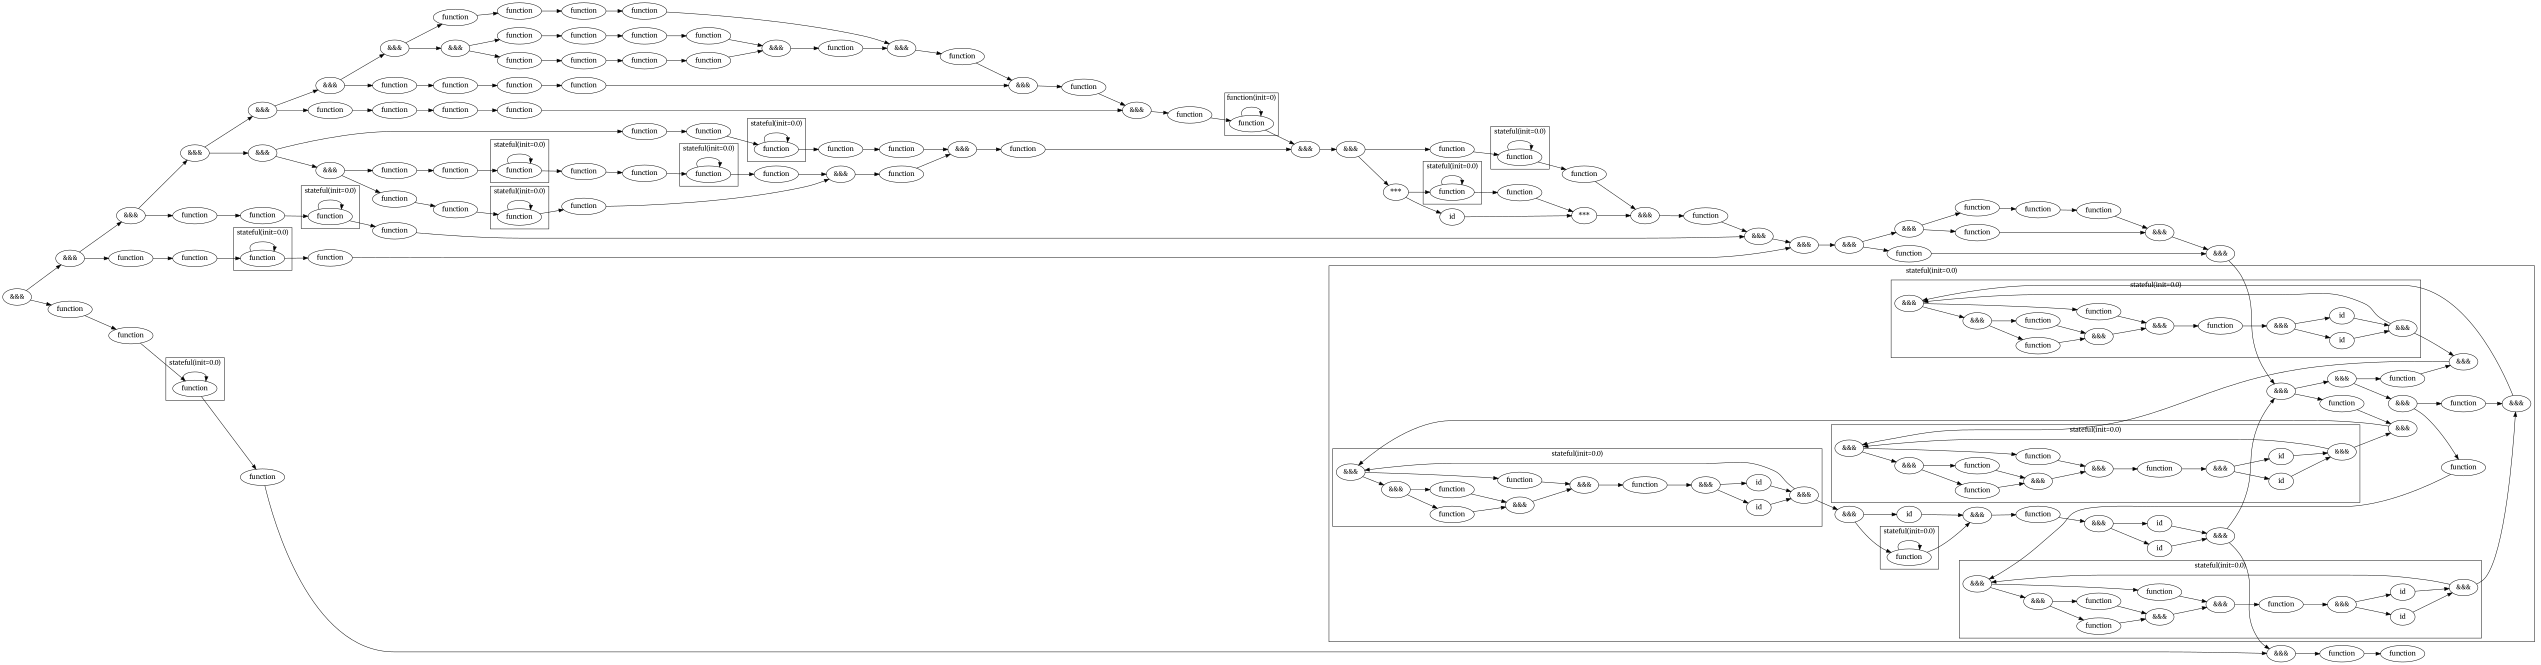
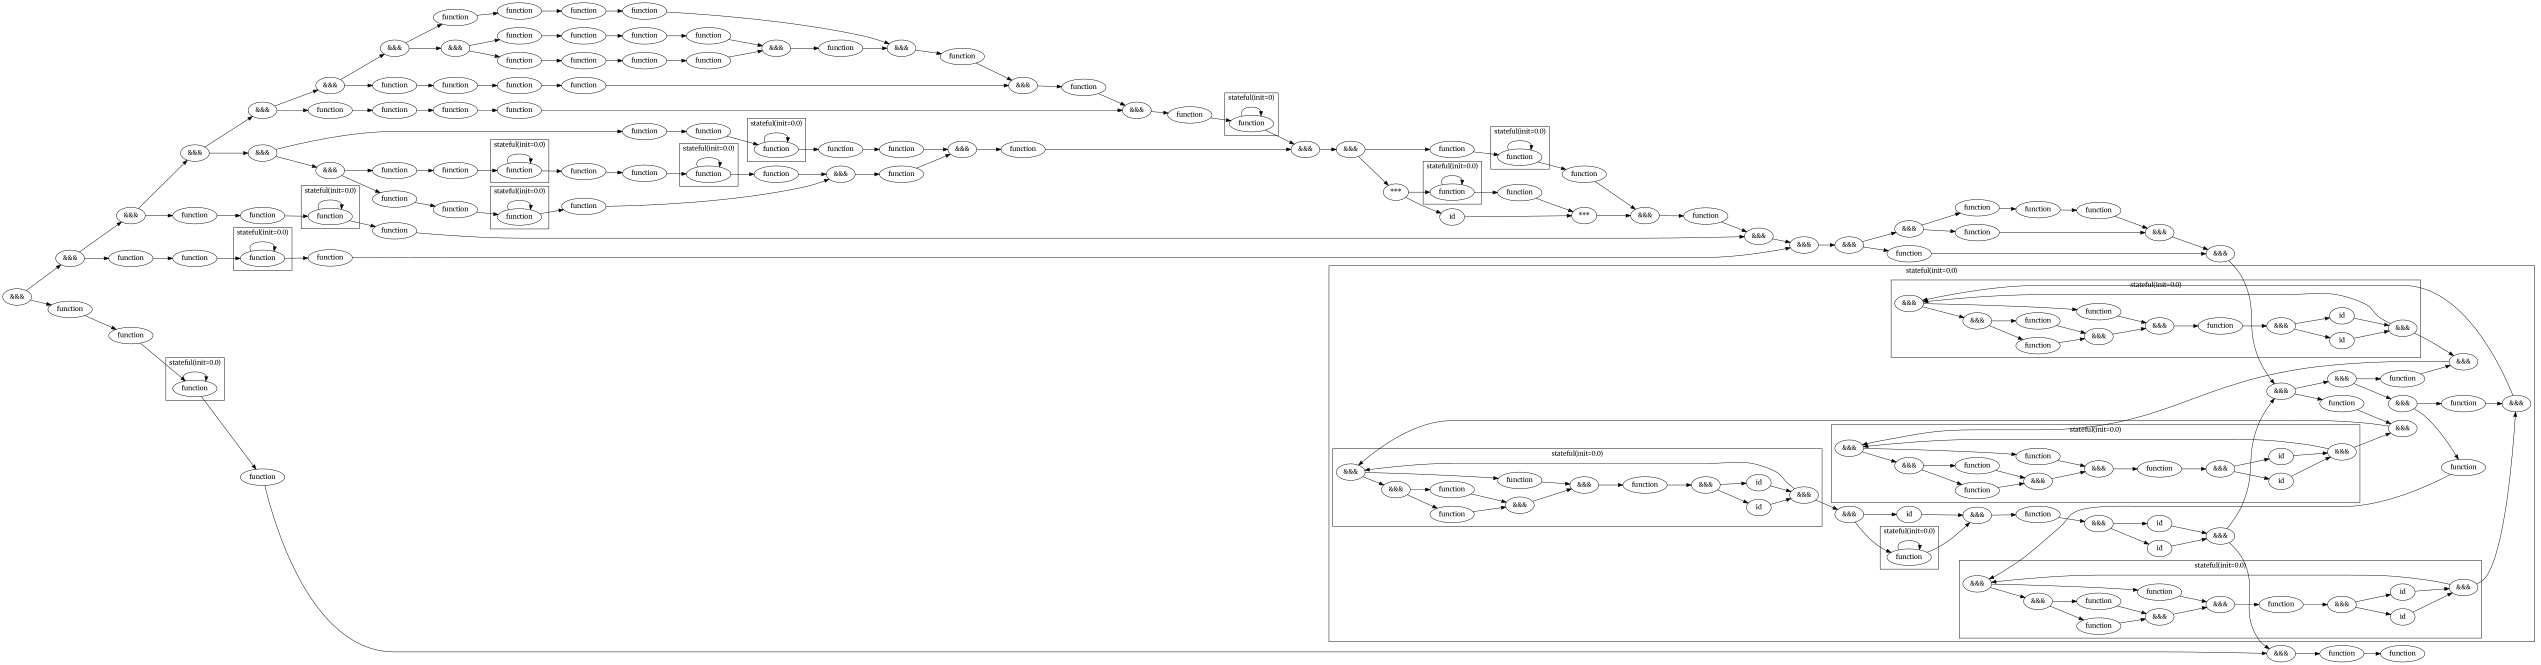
(1252, 98) -> (1252, 98)
